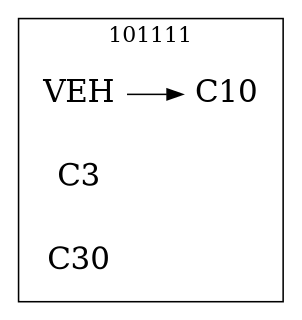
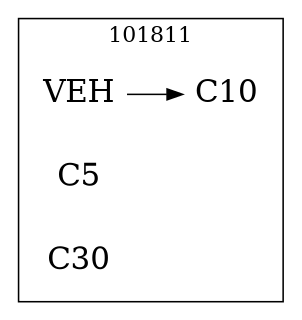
(151, 36) -> (151, 36)
(79, 178) -> (79, 178)
